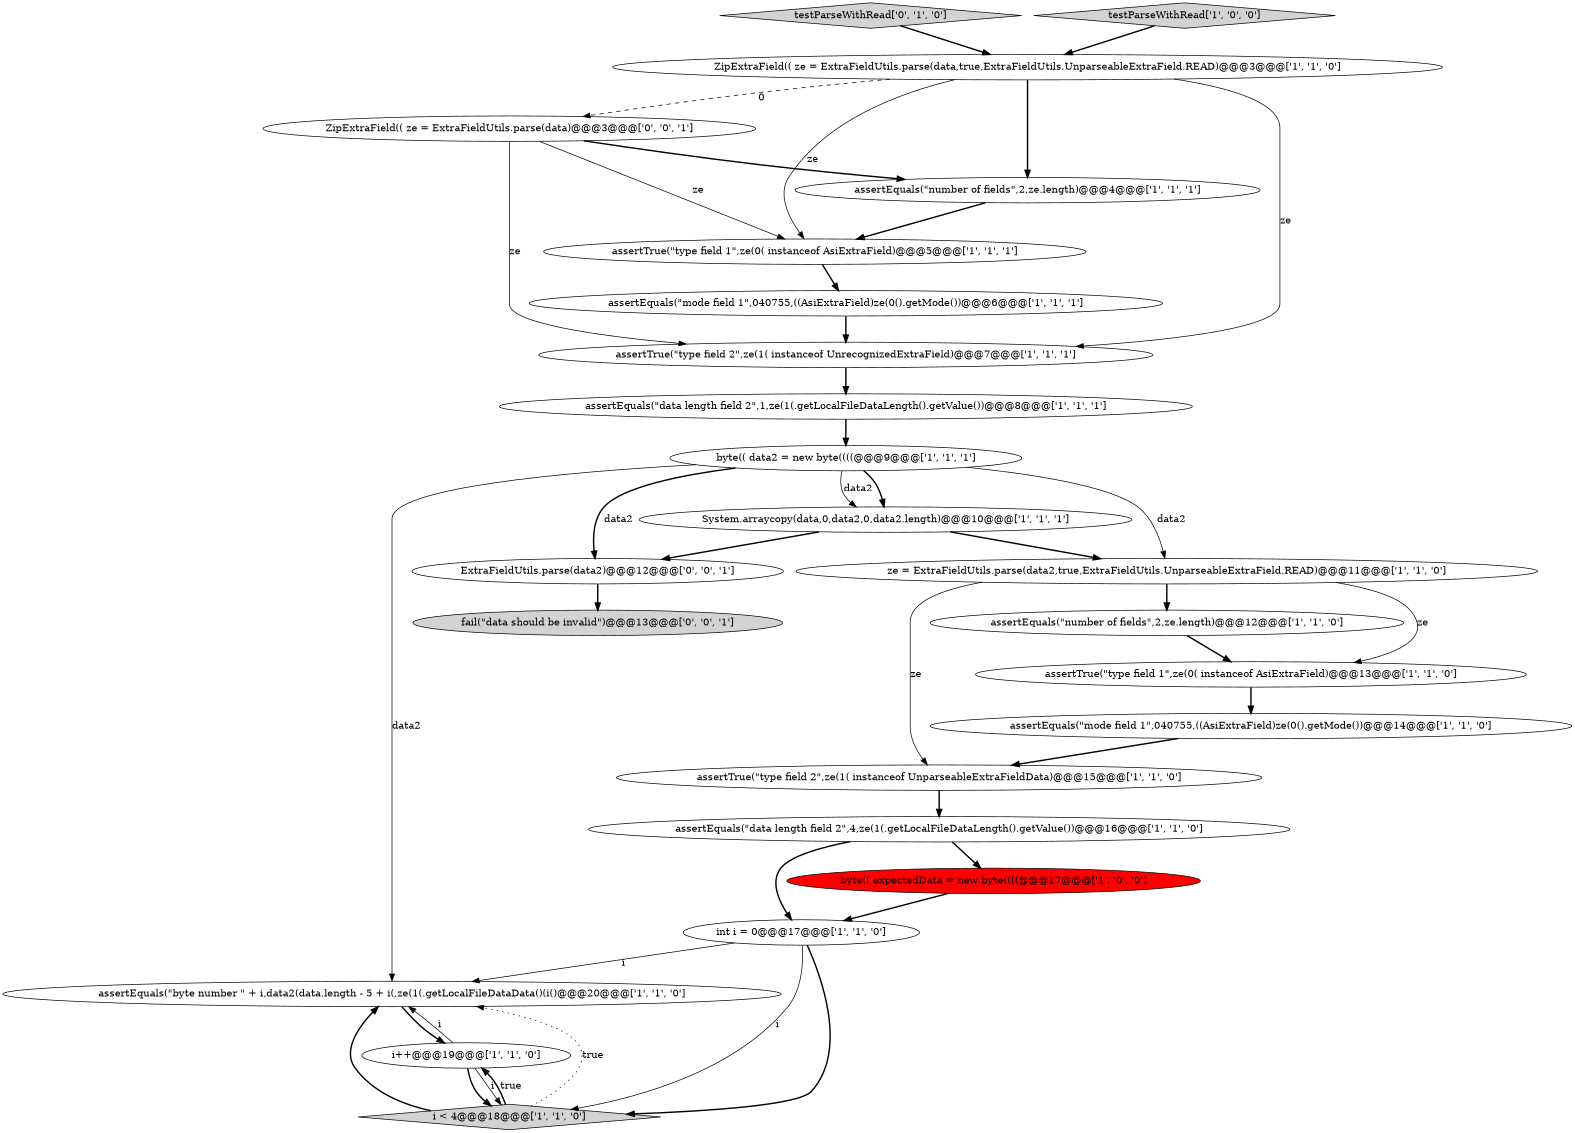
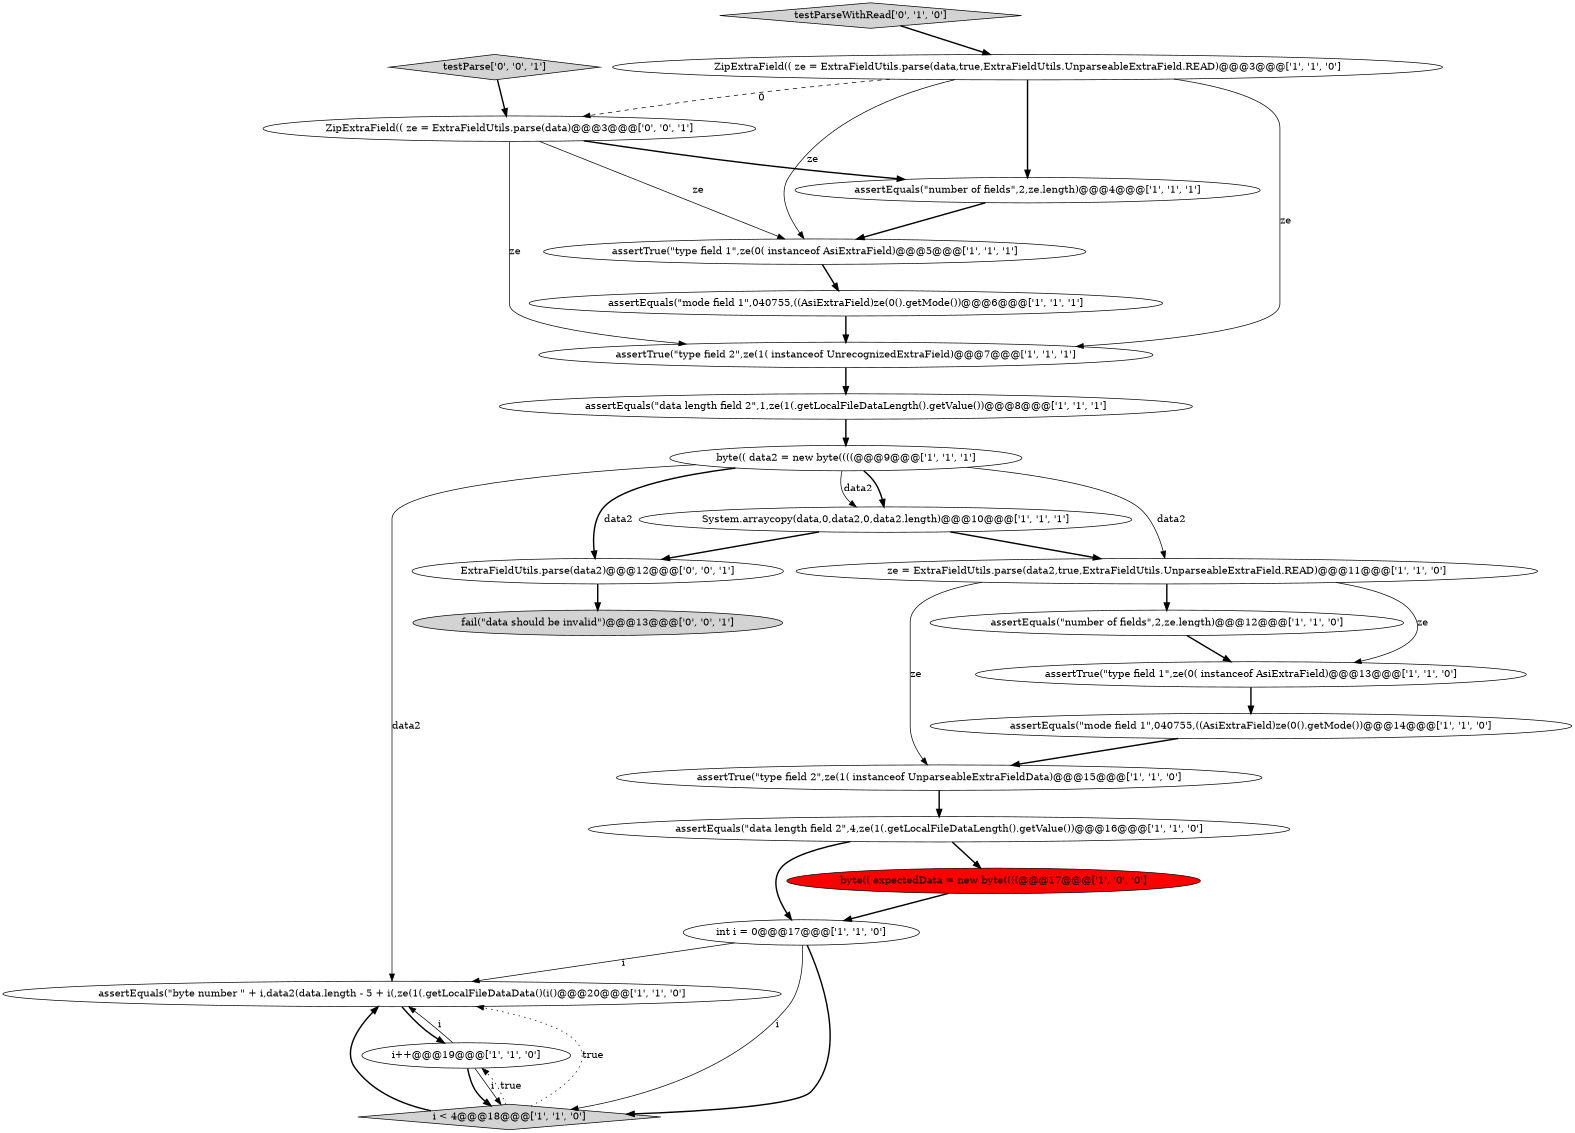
(1184, 16) -> none
none -> (495, 67)
(498, 1088) -> (498, 1088)
